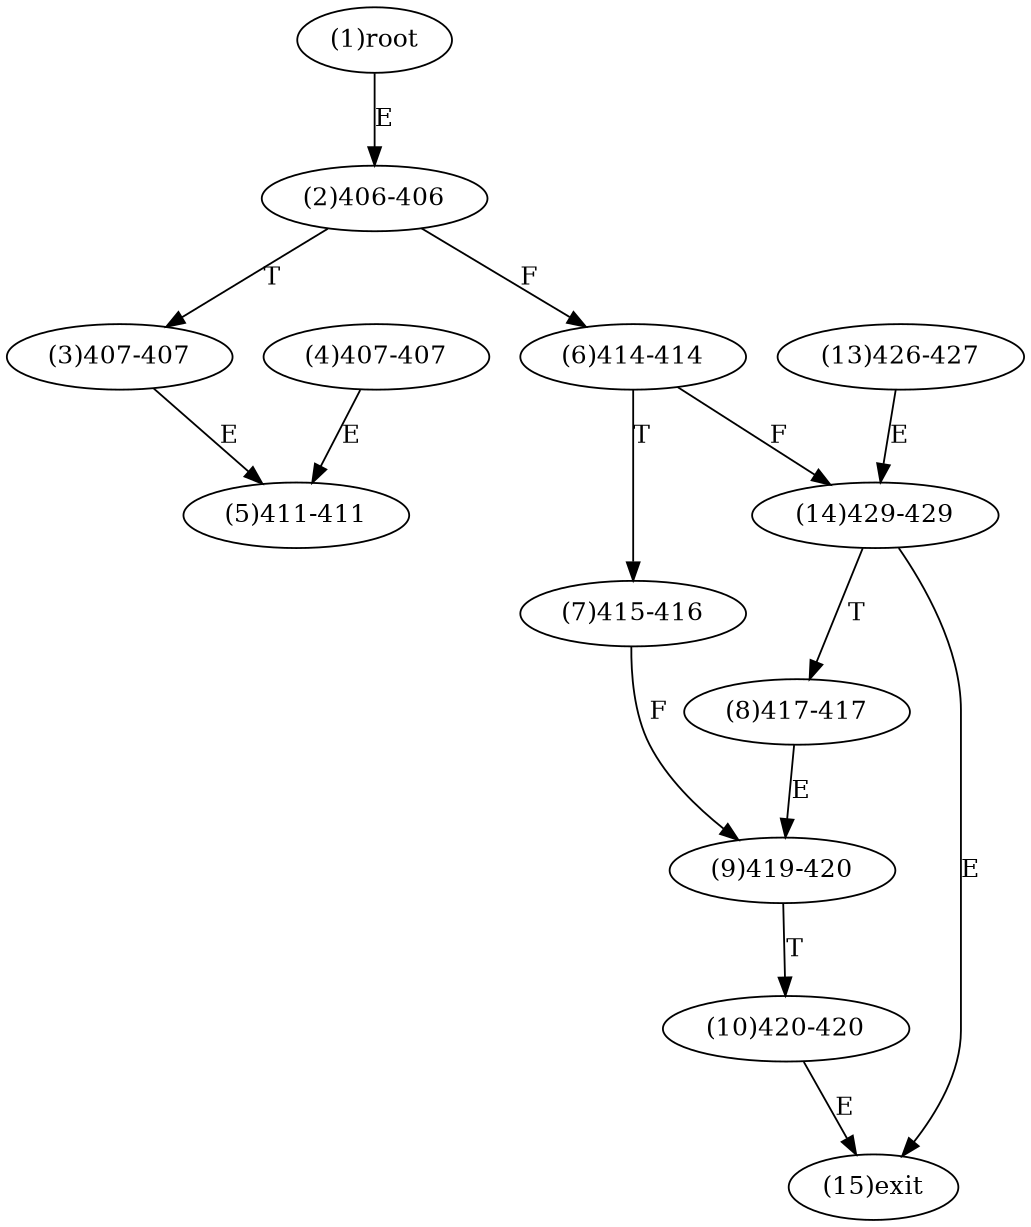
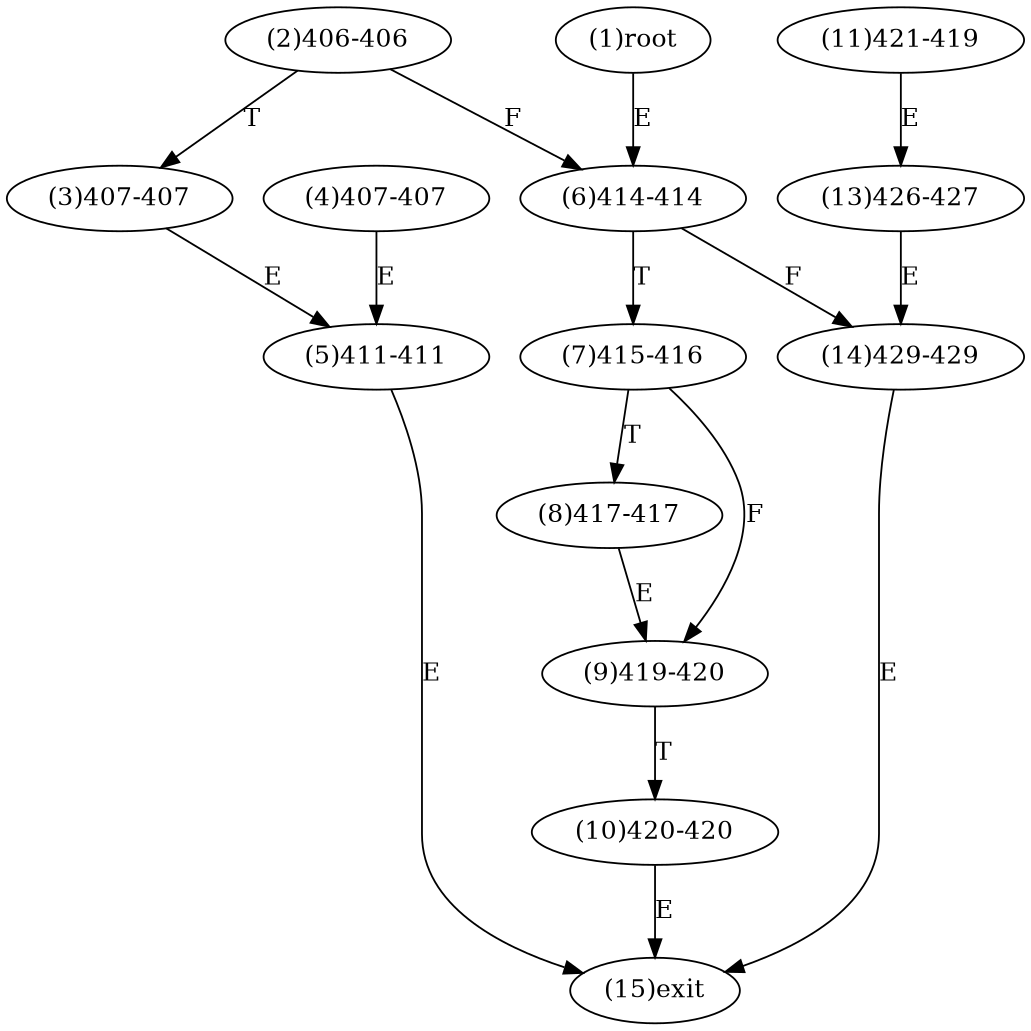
none -> (901, 40)
(375, 110) -> (633, 110)
(840, 605) -> (623, 427)
none -> (422, 714)
